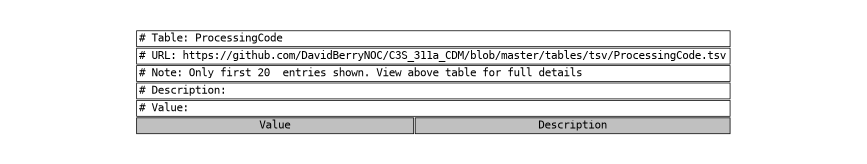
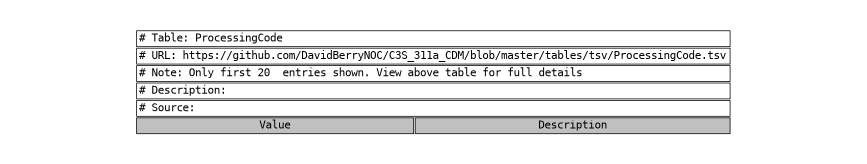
(164, 108) -> (167, 108)
